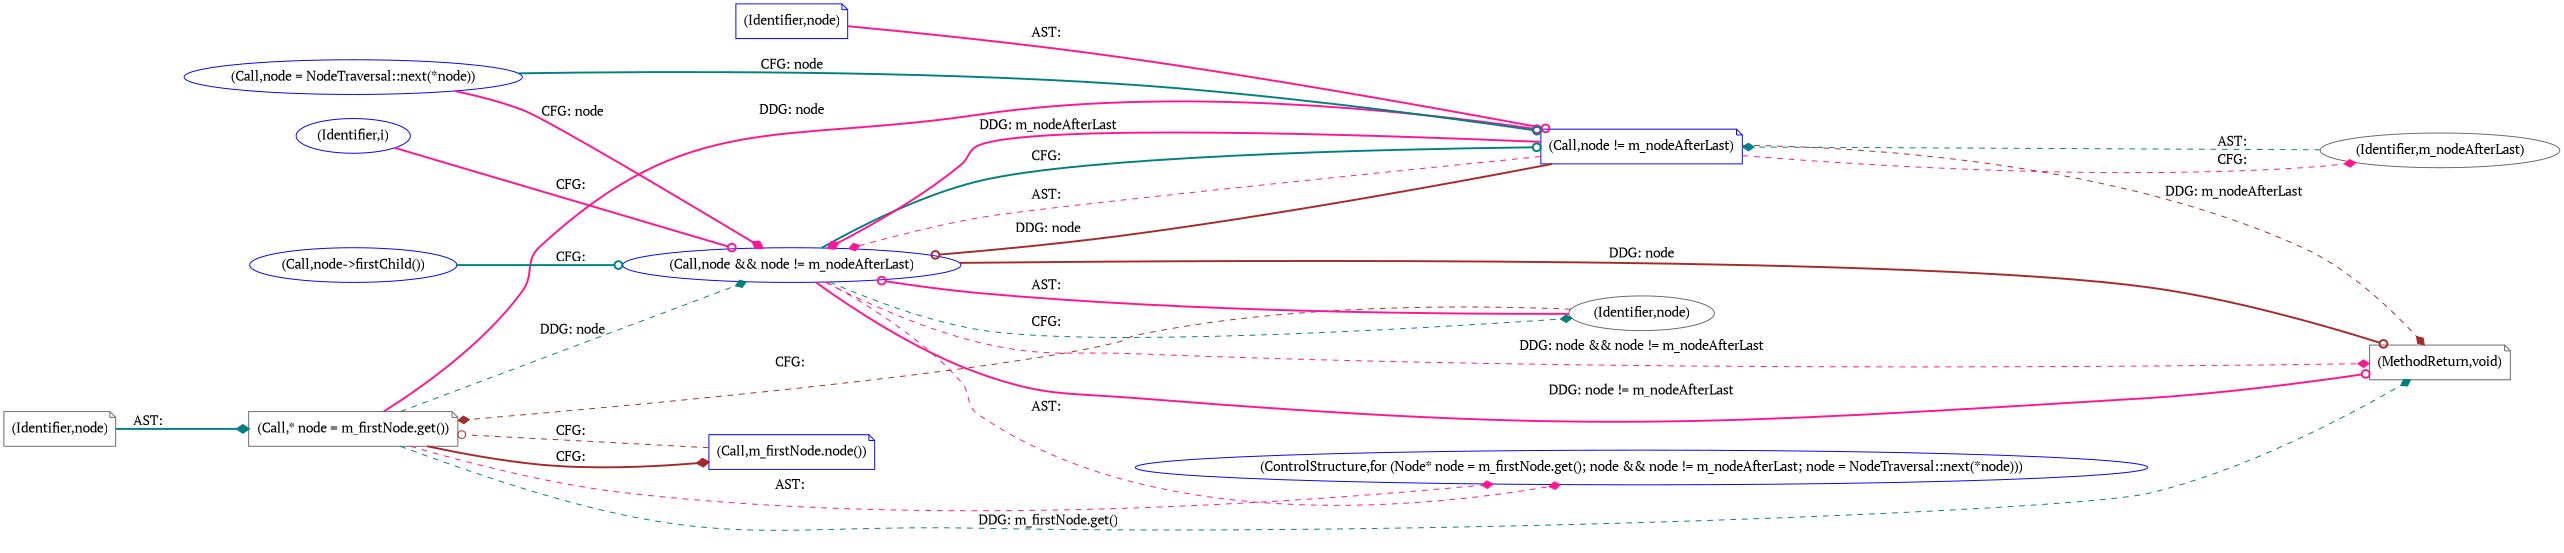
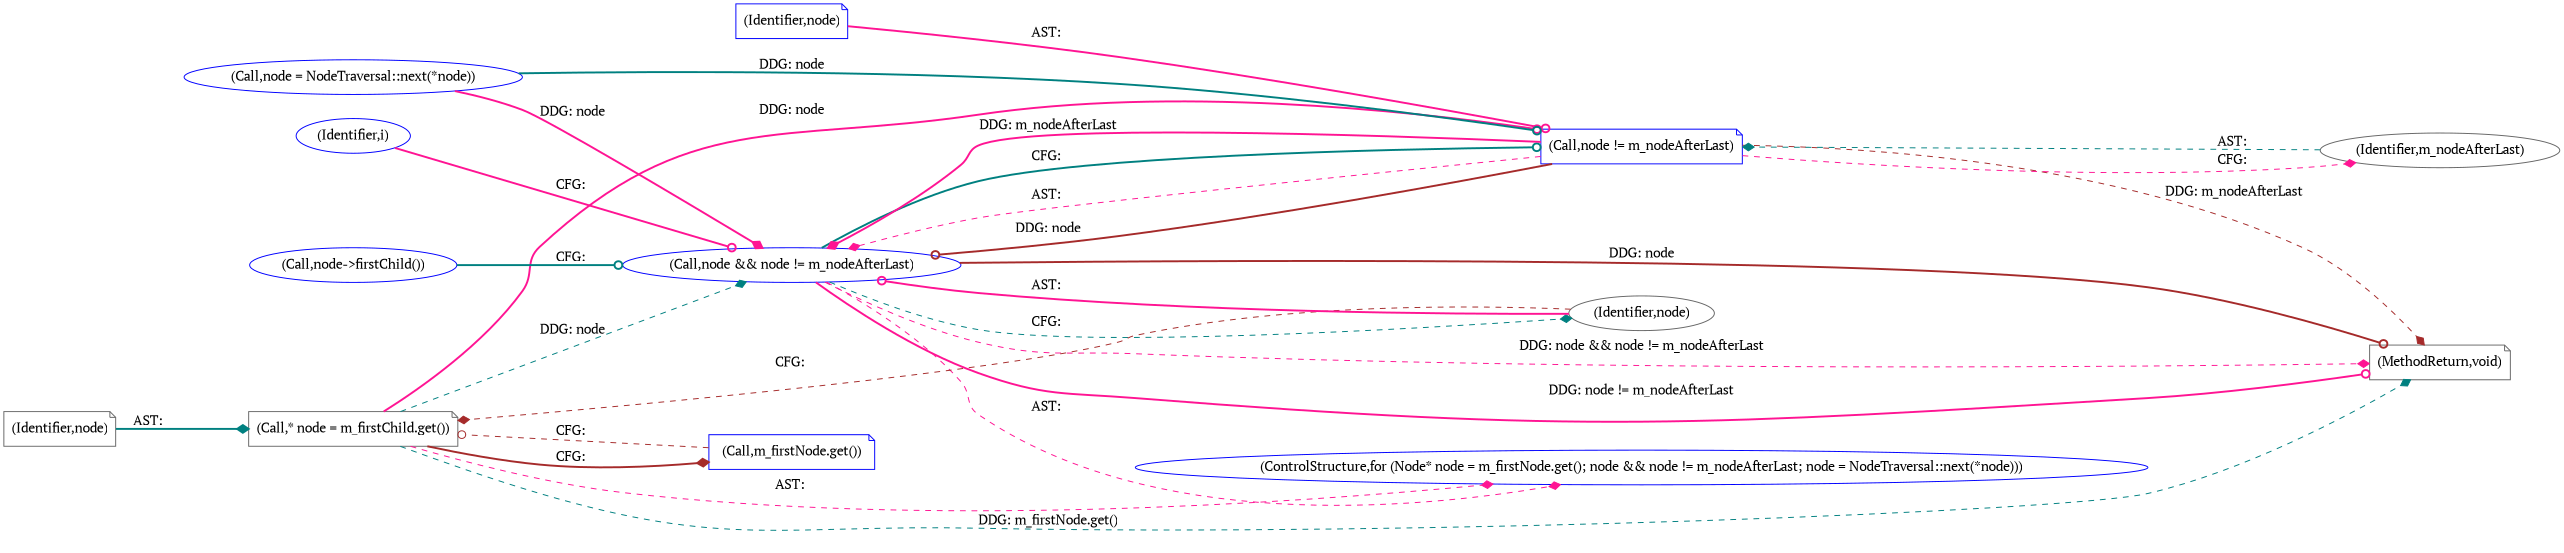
(792, 65) -> (792, 65)
(573, 112) -> (573, 112)
(353, 429) -> (353, 429)
(792, 452) -> (792, 452)
